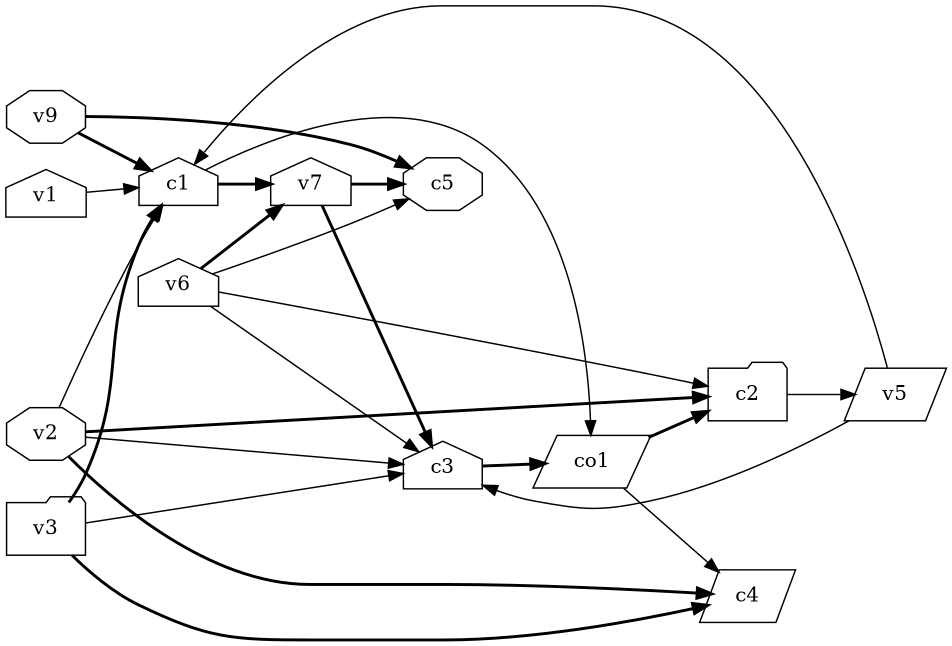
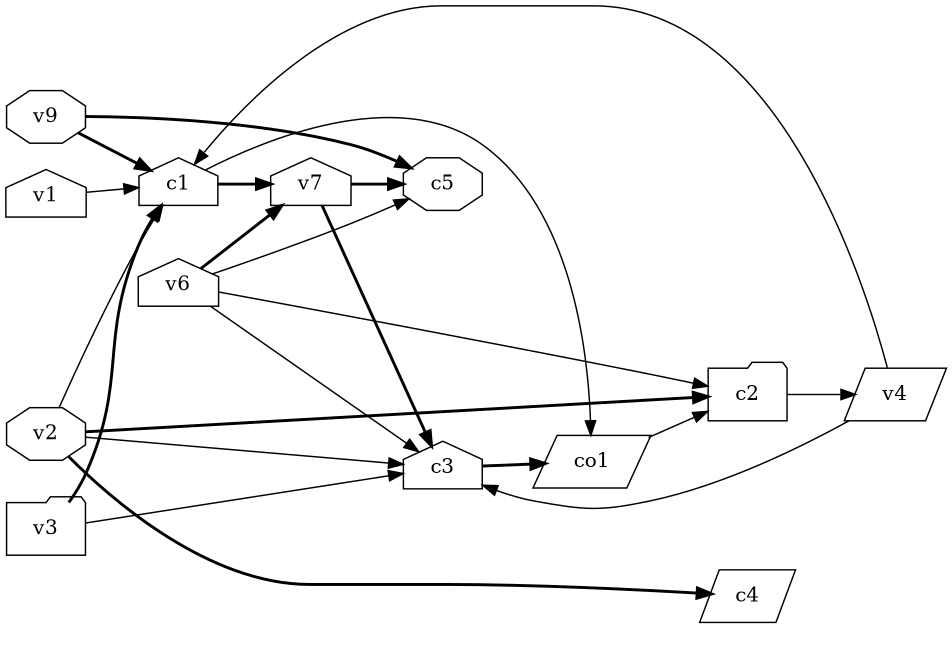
(895, 395) -> (895, 395)
(671, 427) -> (671, 427)
(666, 525) -> none
(373, 640) -> none
